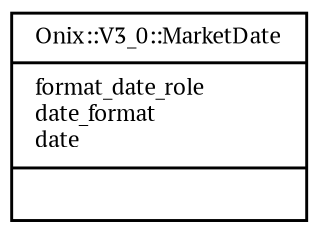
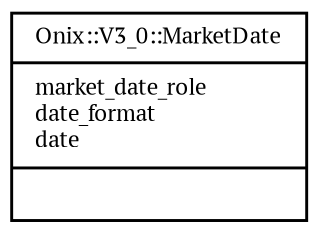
(120, 88) -> (121, 88)
